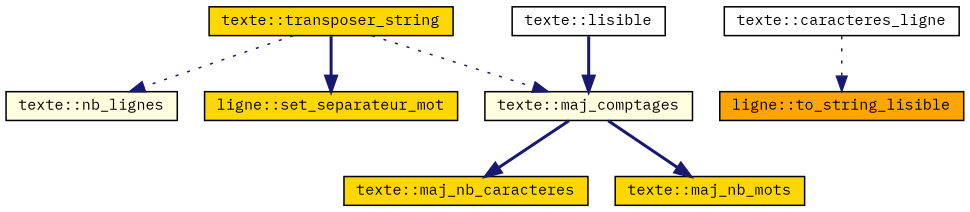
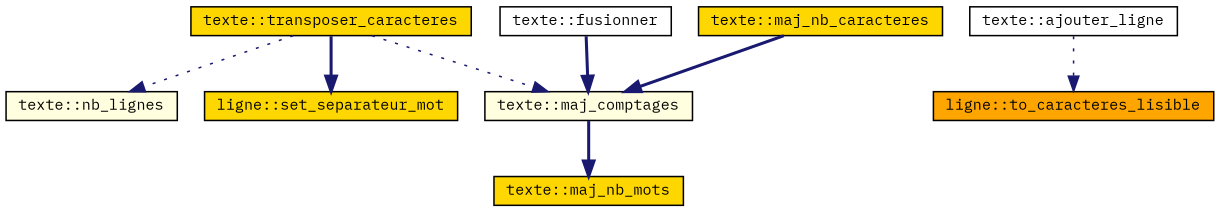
(331, 21) -> (331, 21)
(589, 21) -> (586, 21)
(842, 21) -> (1074, 21)
(842, 106) -> (1074, 106)
(534, 144) -> (712, 61)
